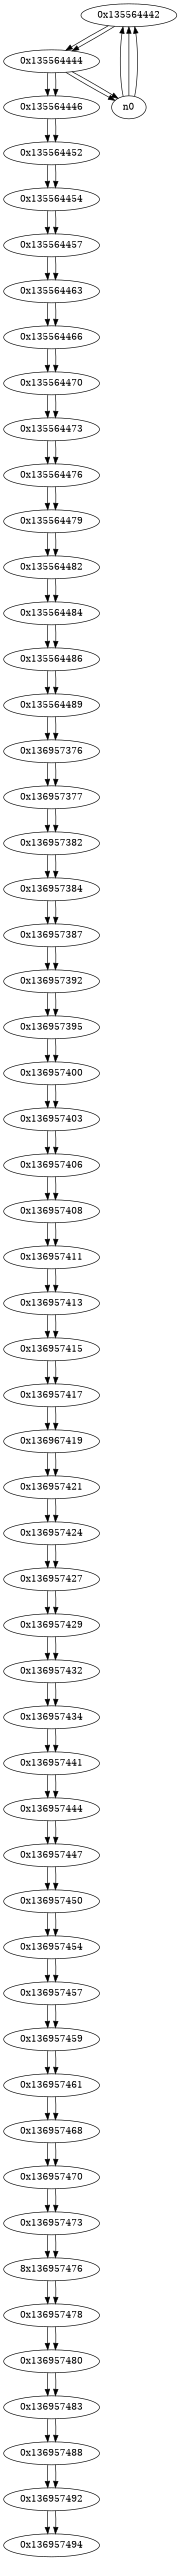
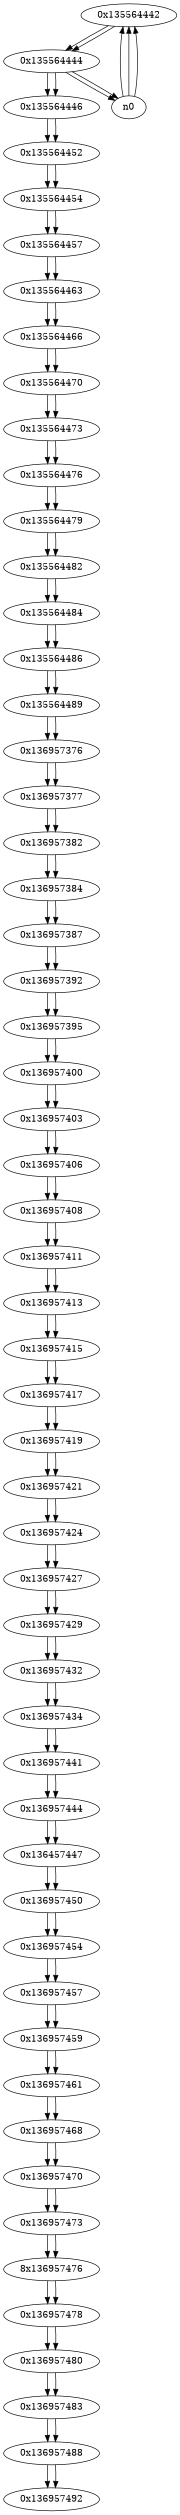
(52, 1441) -> (52, 1441)
(52, 1855) -> (52, 1855)
(52, 2545) -> none
